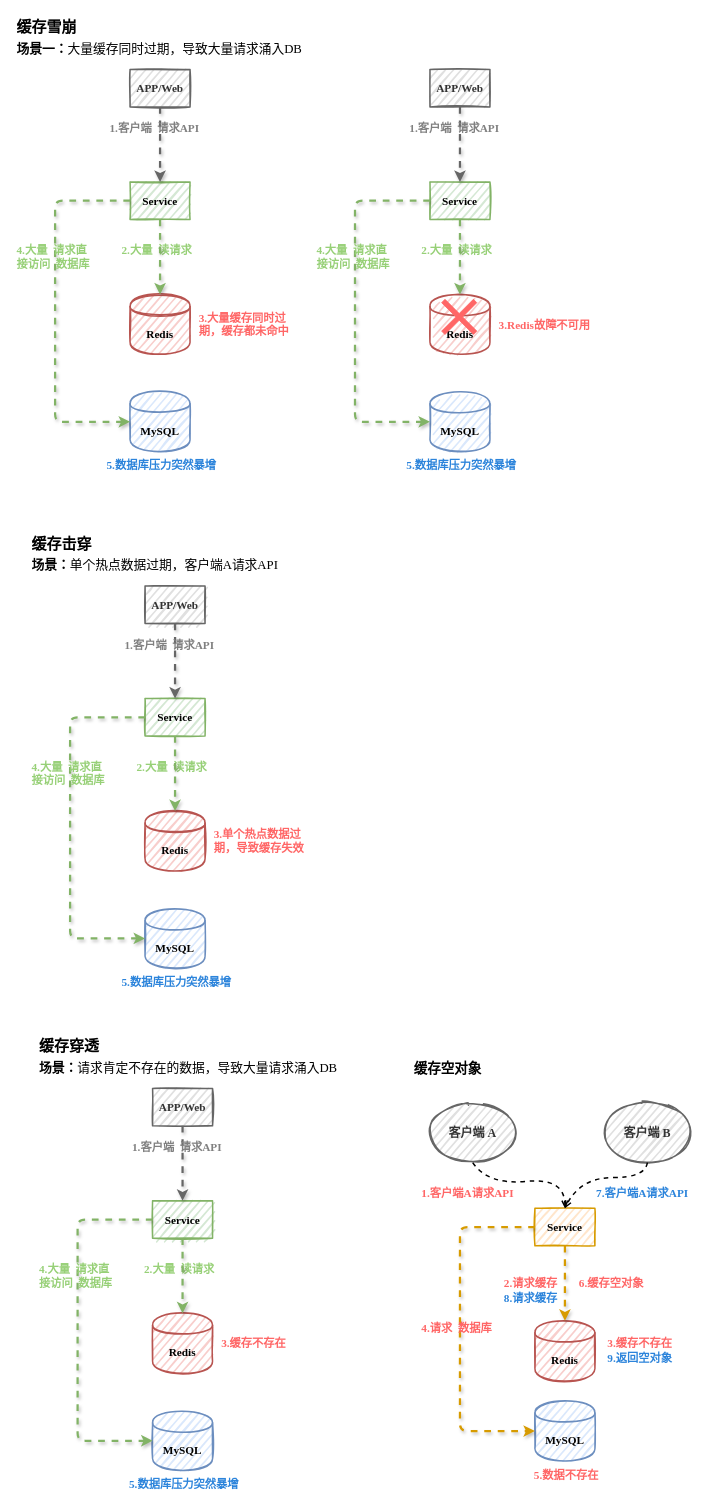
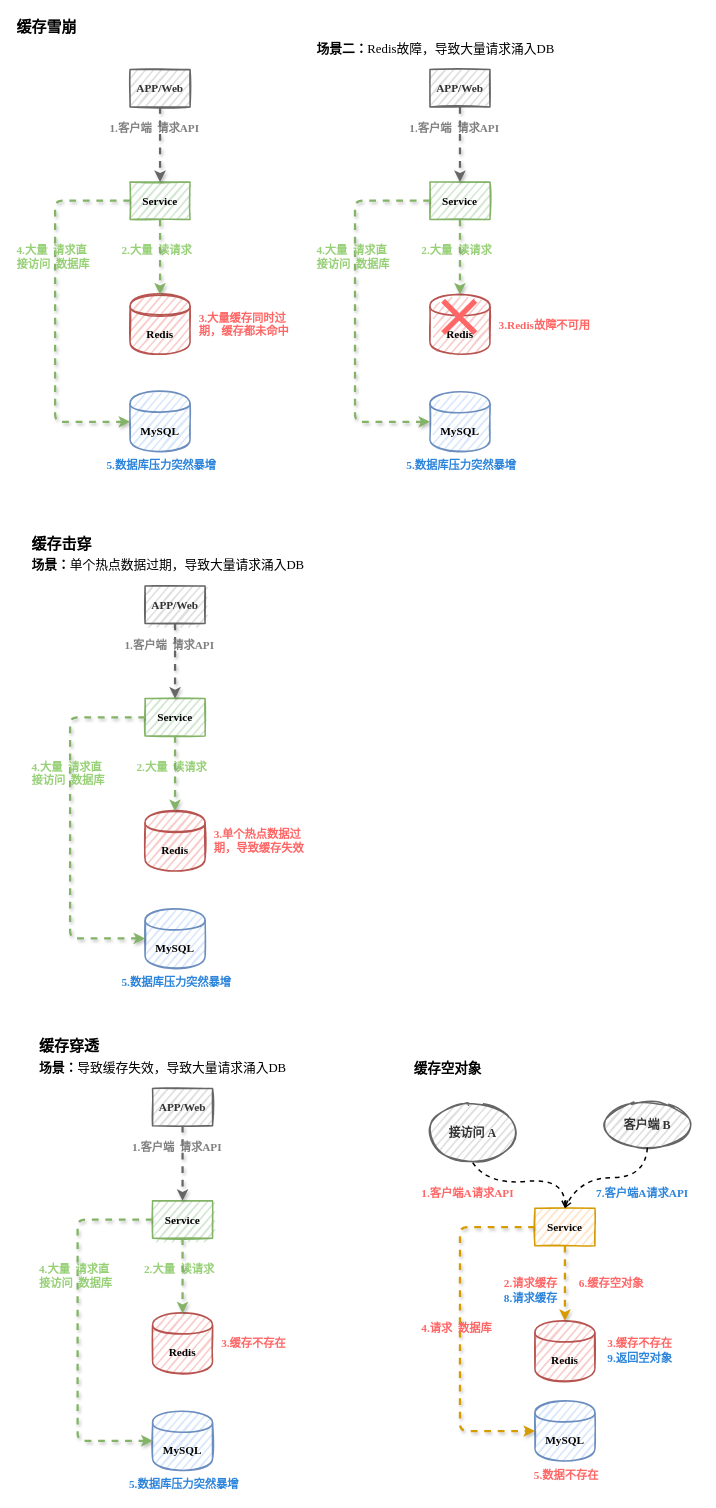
(165, 49) -> none
none -> (443, 49)
(155, 566) -> (167, 566)
(187, 1068) -> (161, 1068)
(473, 1133) -> (473, 1133)
(648, 1133) -> (648, 1125)
